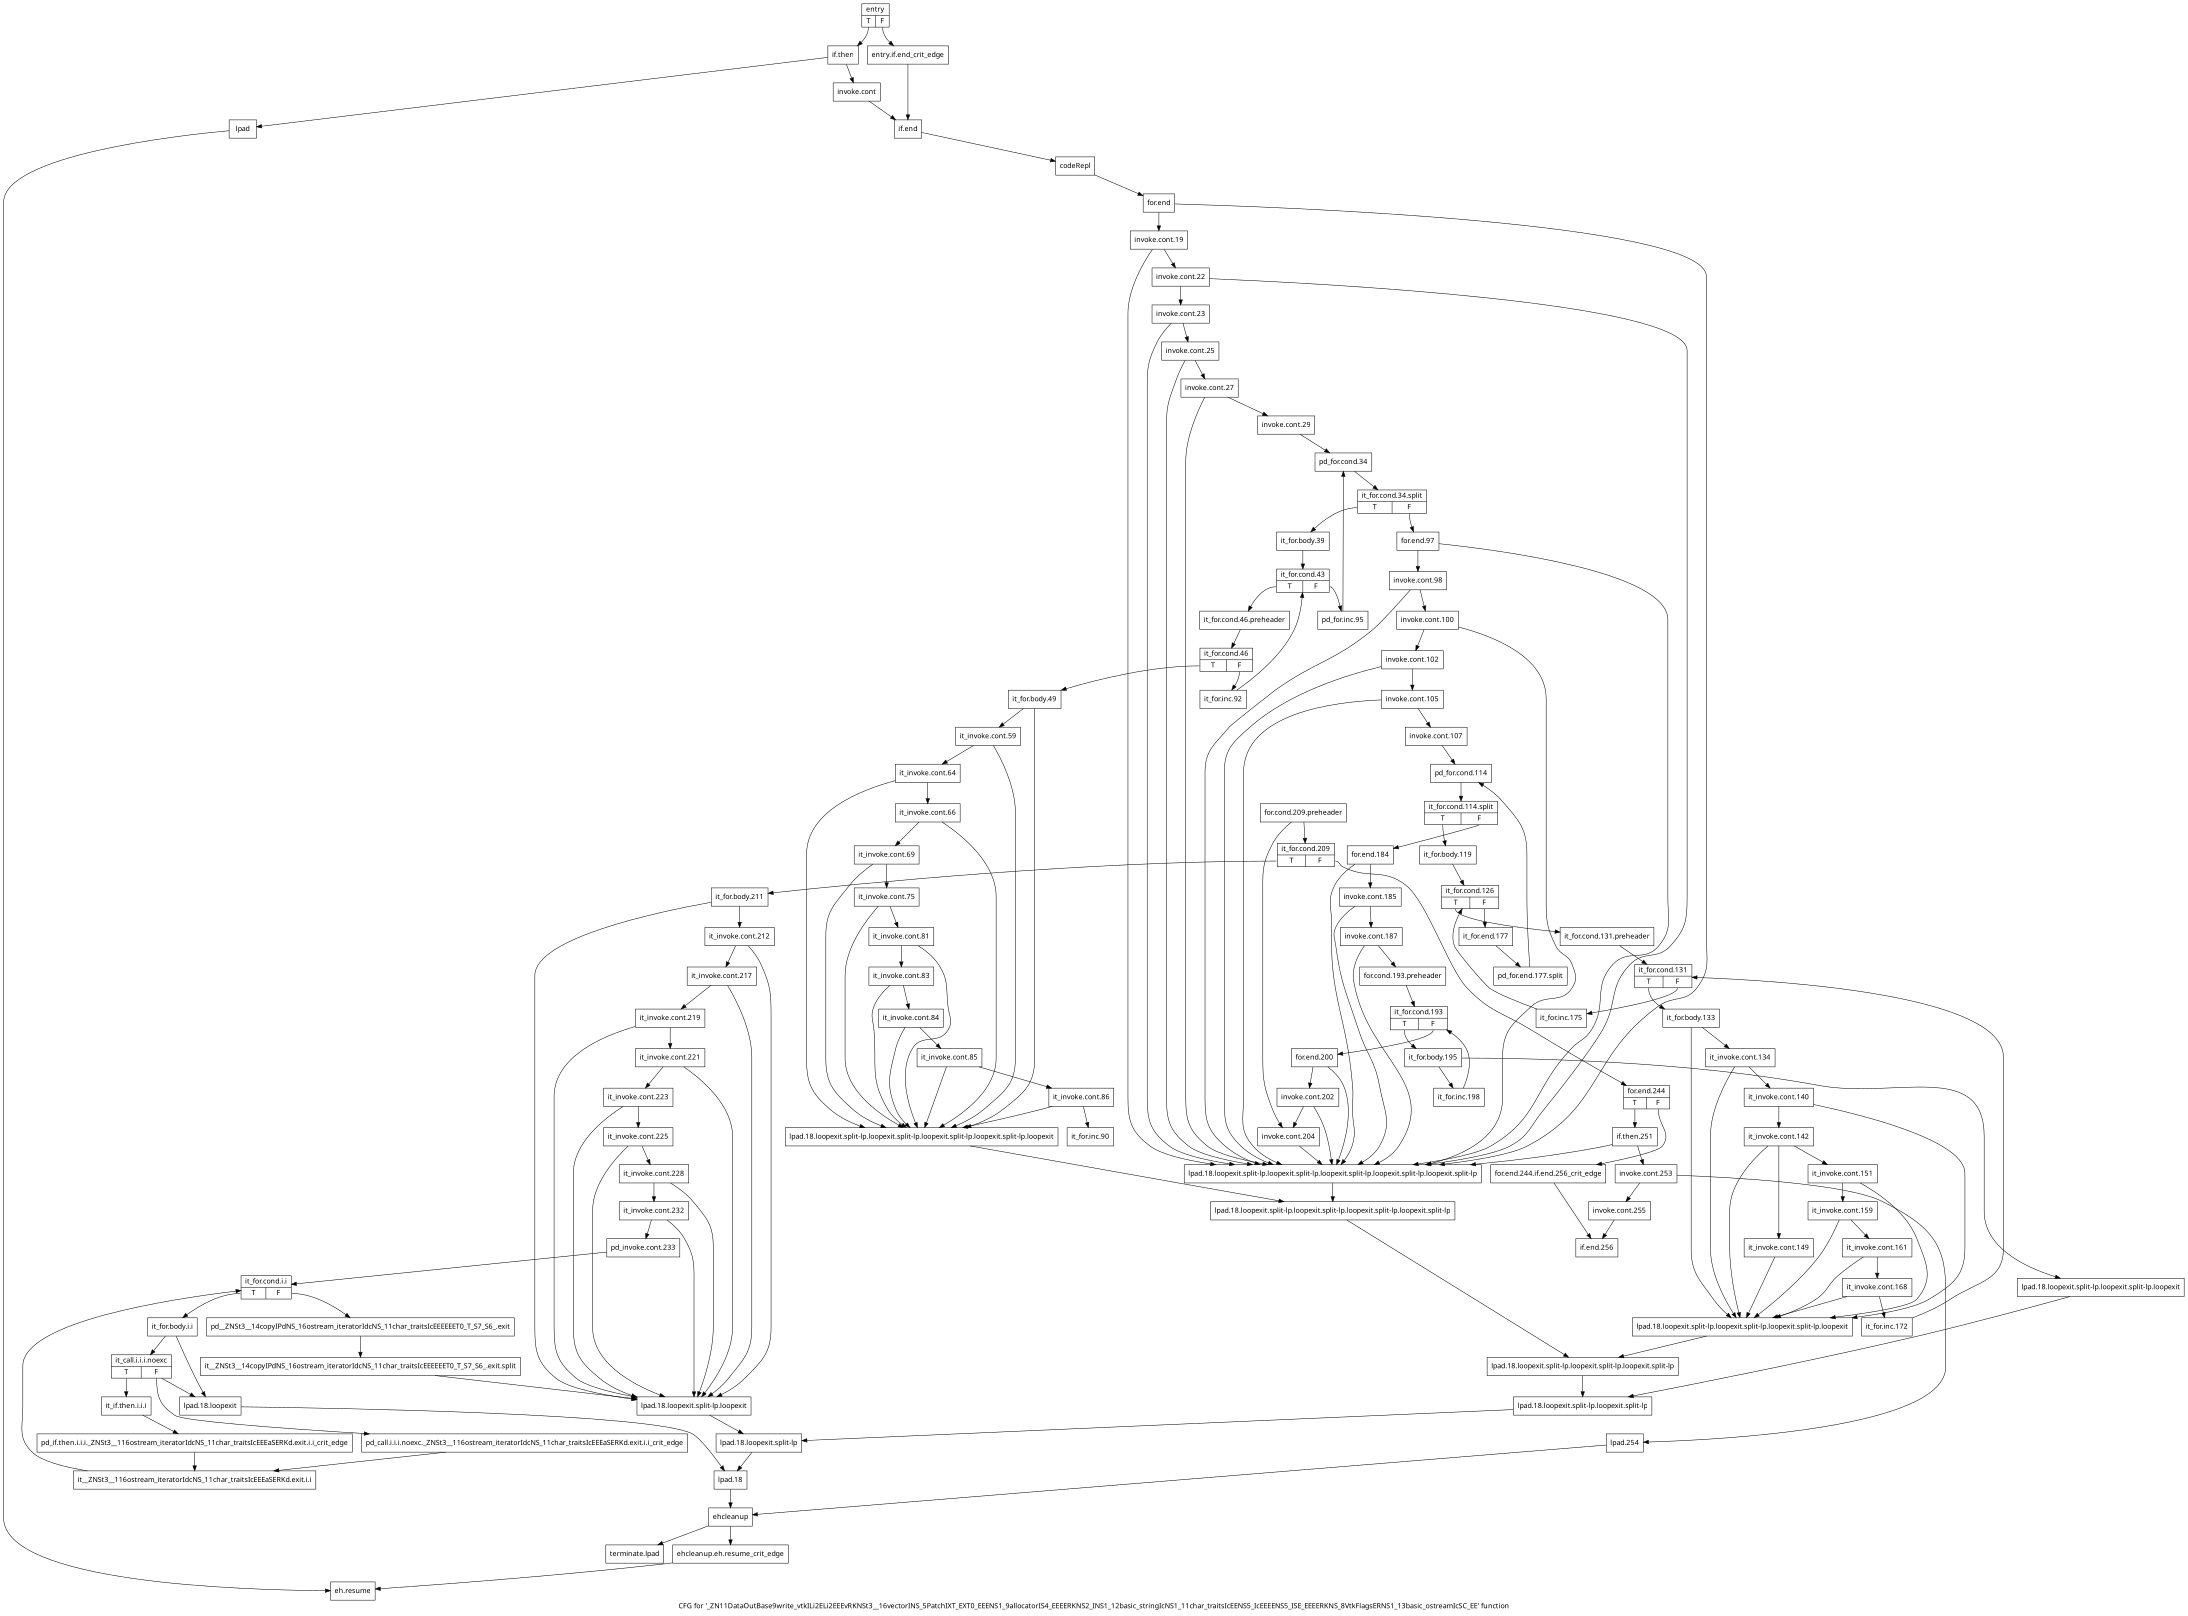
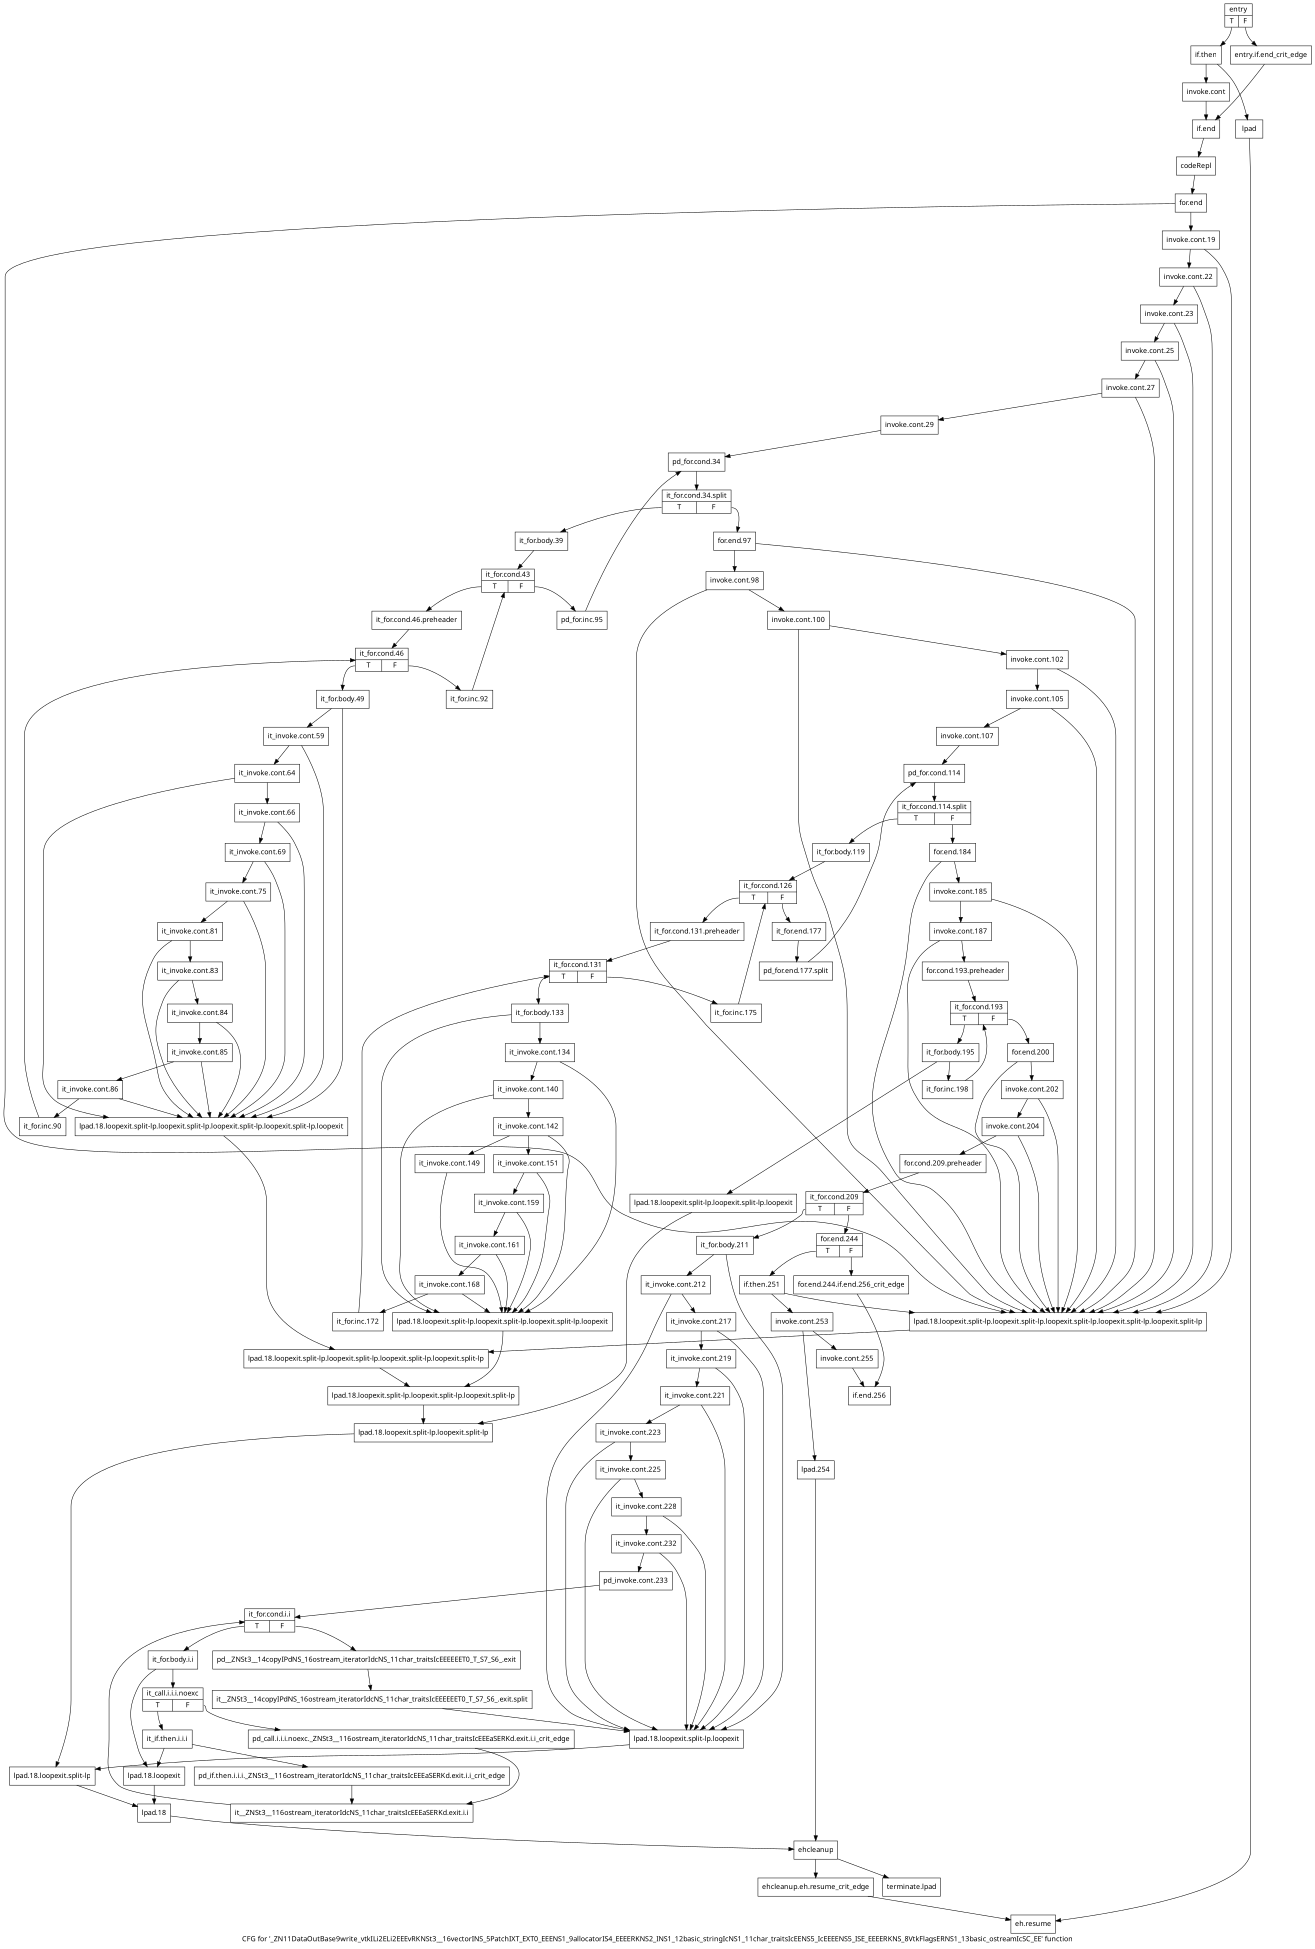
none -> (24, 753)
(1263, 970) -> (979, 1145)
(176, 1386) -> (162, 1755)
